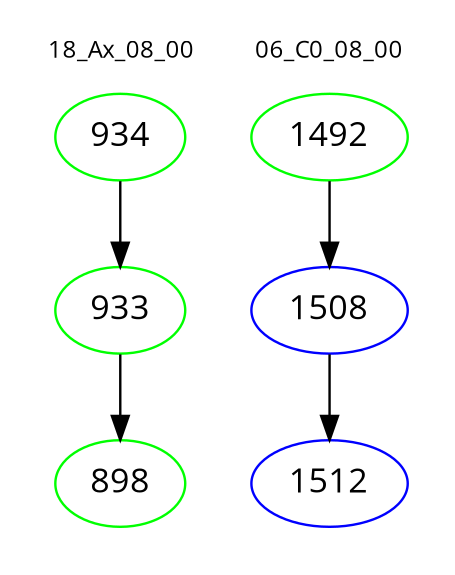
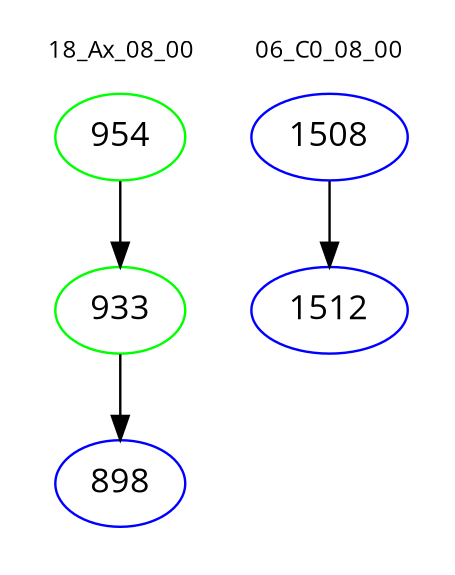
(120, 137) -> (120, 137)
(330, 137) -> none
(120, 484) -> (120, 484)
